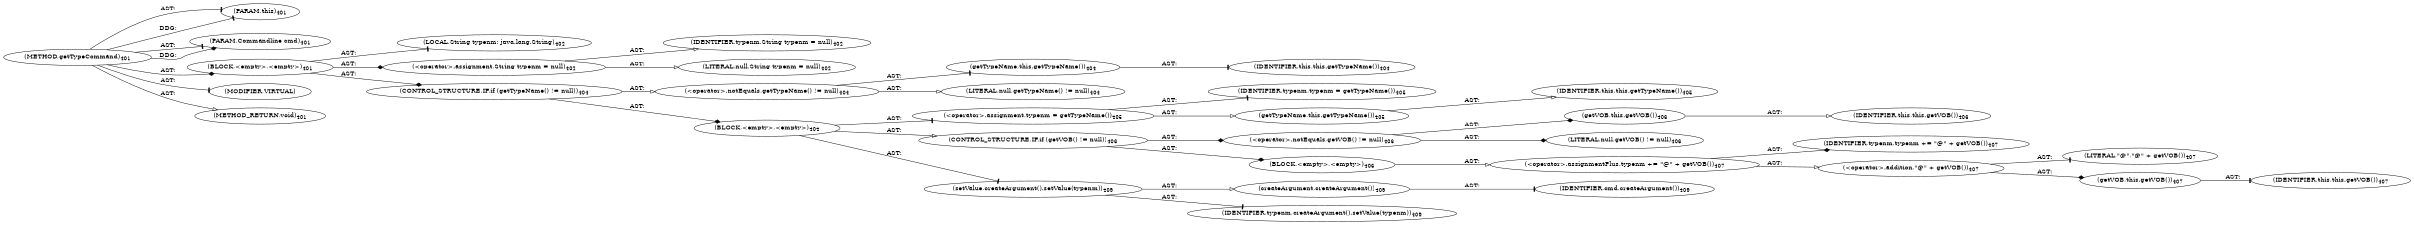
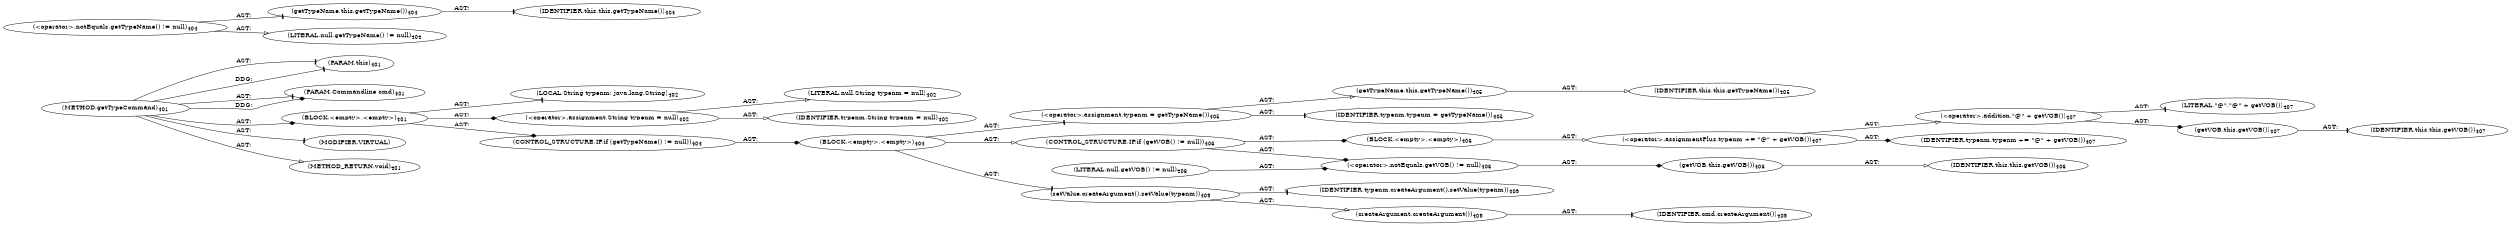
(636, 92) -> none
(1481, 140) -> (1266, 170)
